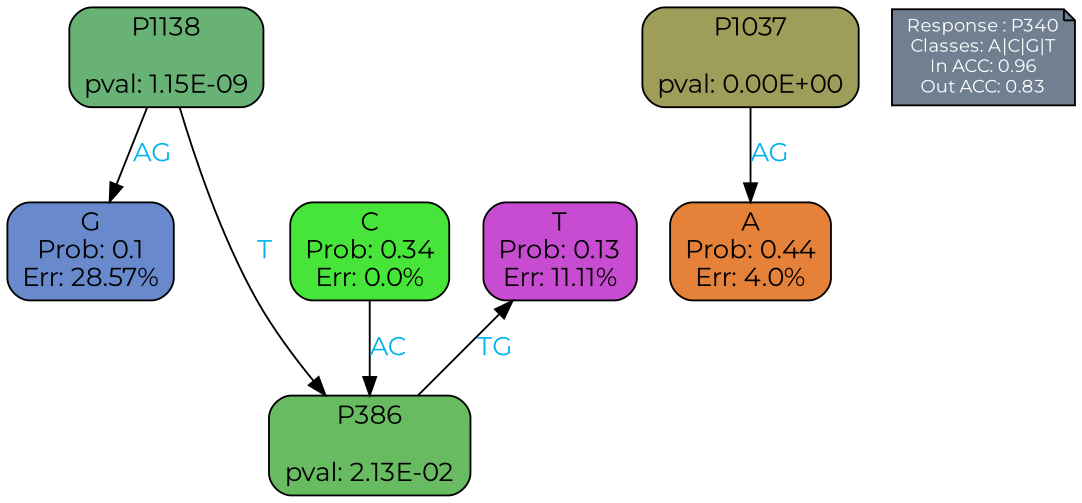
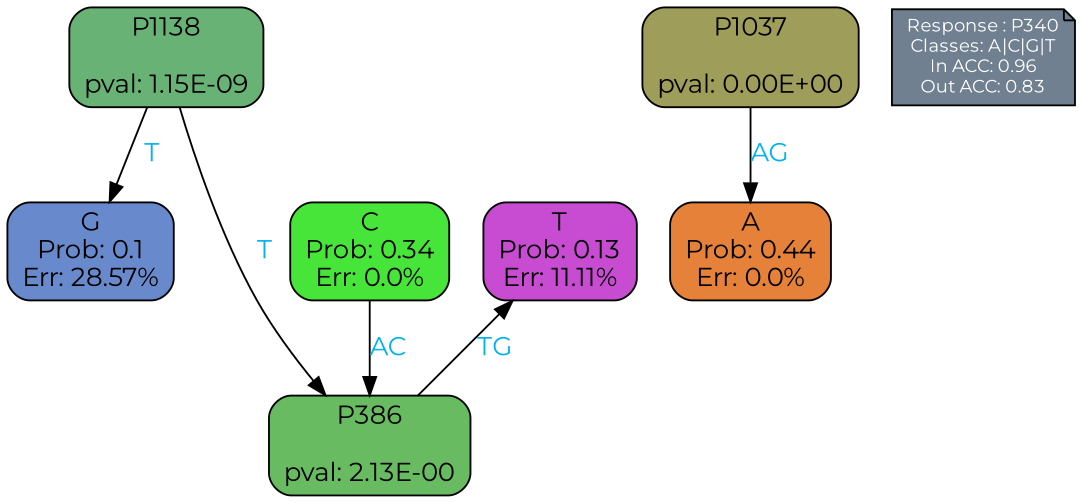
(153, 154) -> (153, 154)
(751, 251) -> (751, 251)
(370, 446) -> (370, 446)
